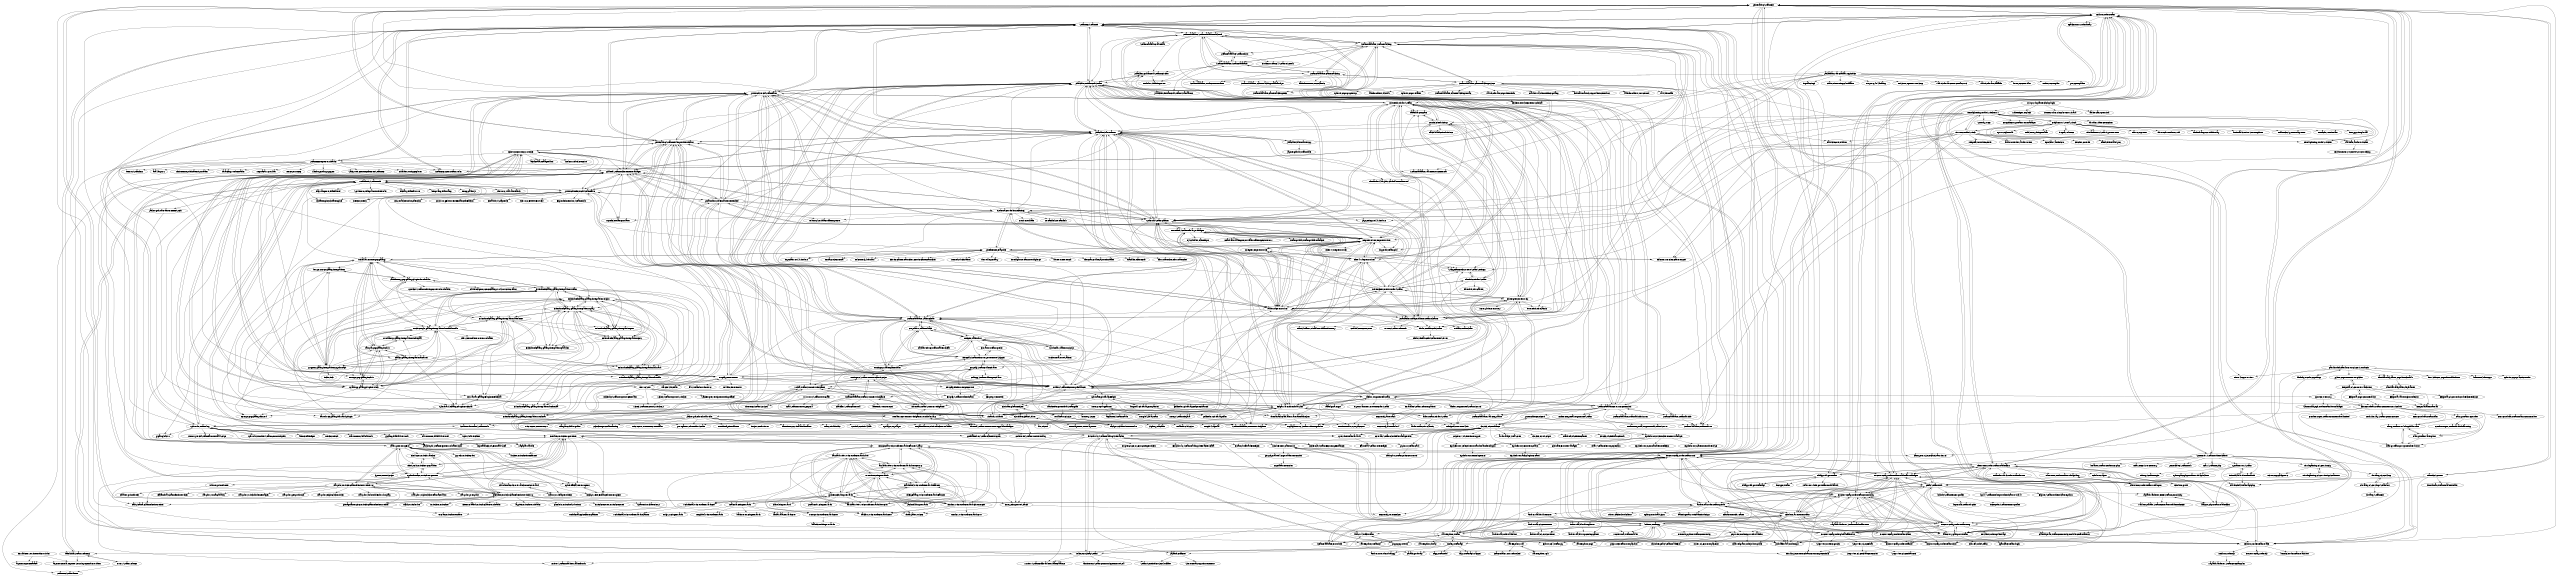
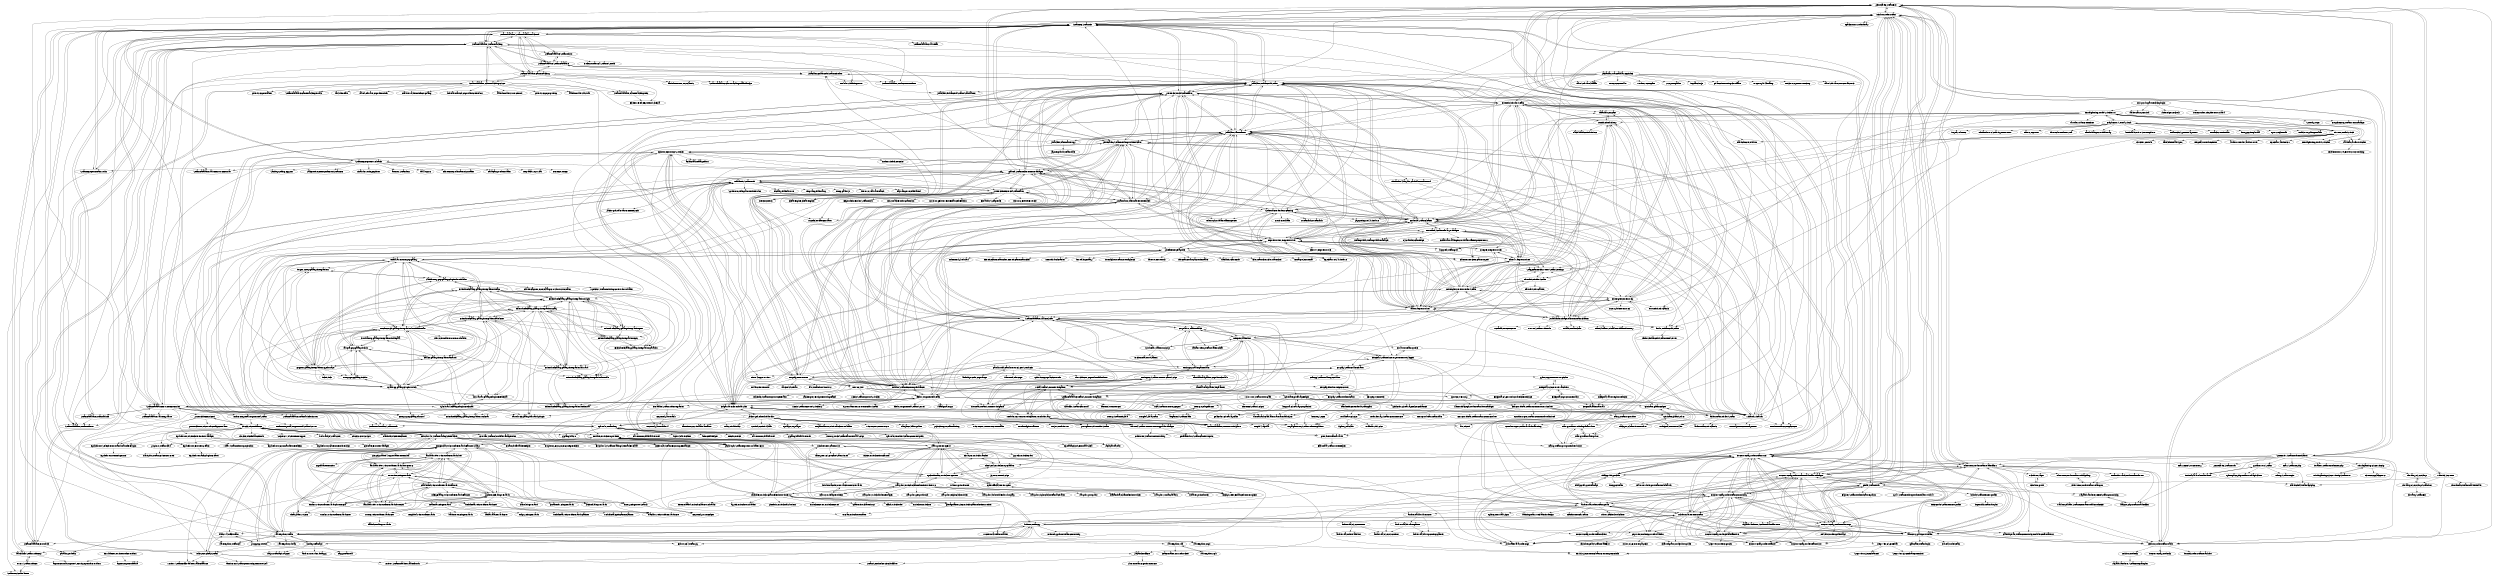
none -> (208, 426)
(1827, 475) -> (1611, 475)
(148, 505) -> none
(1624, 544) -> none
